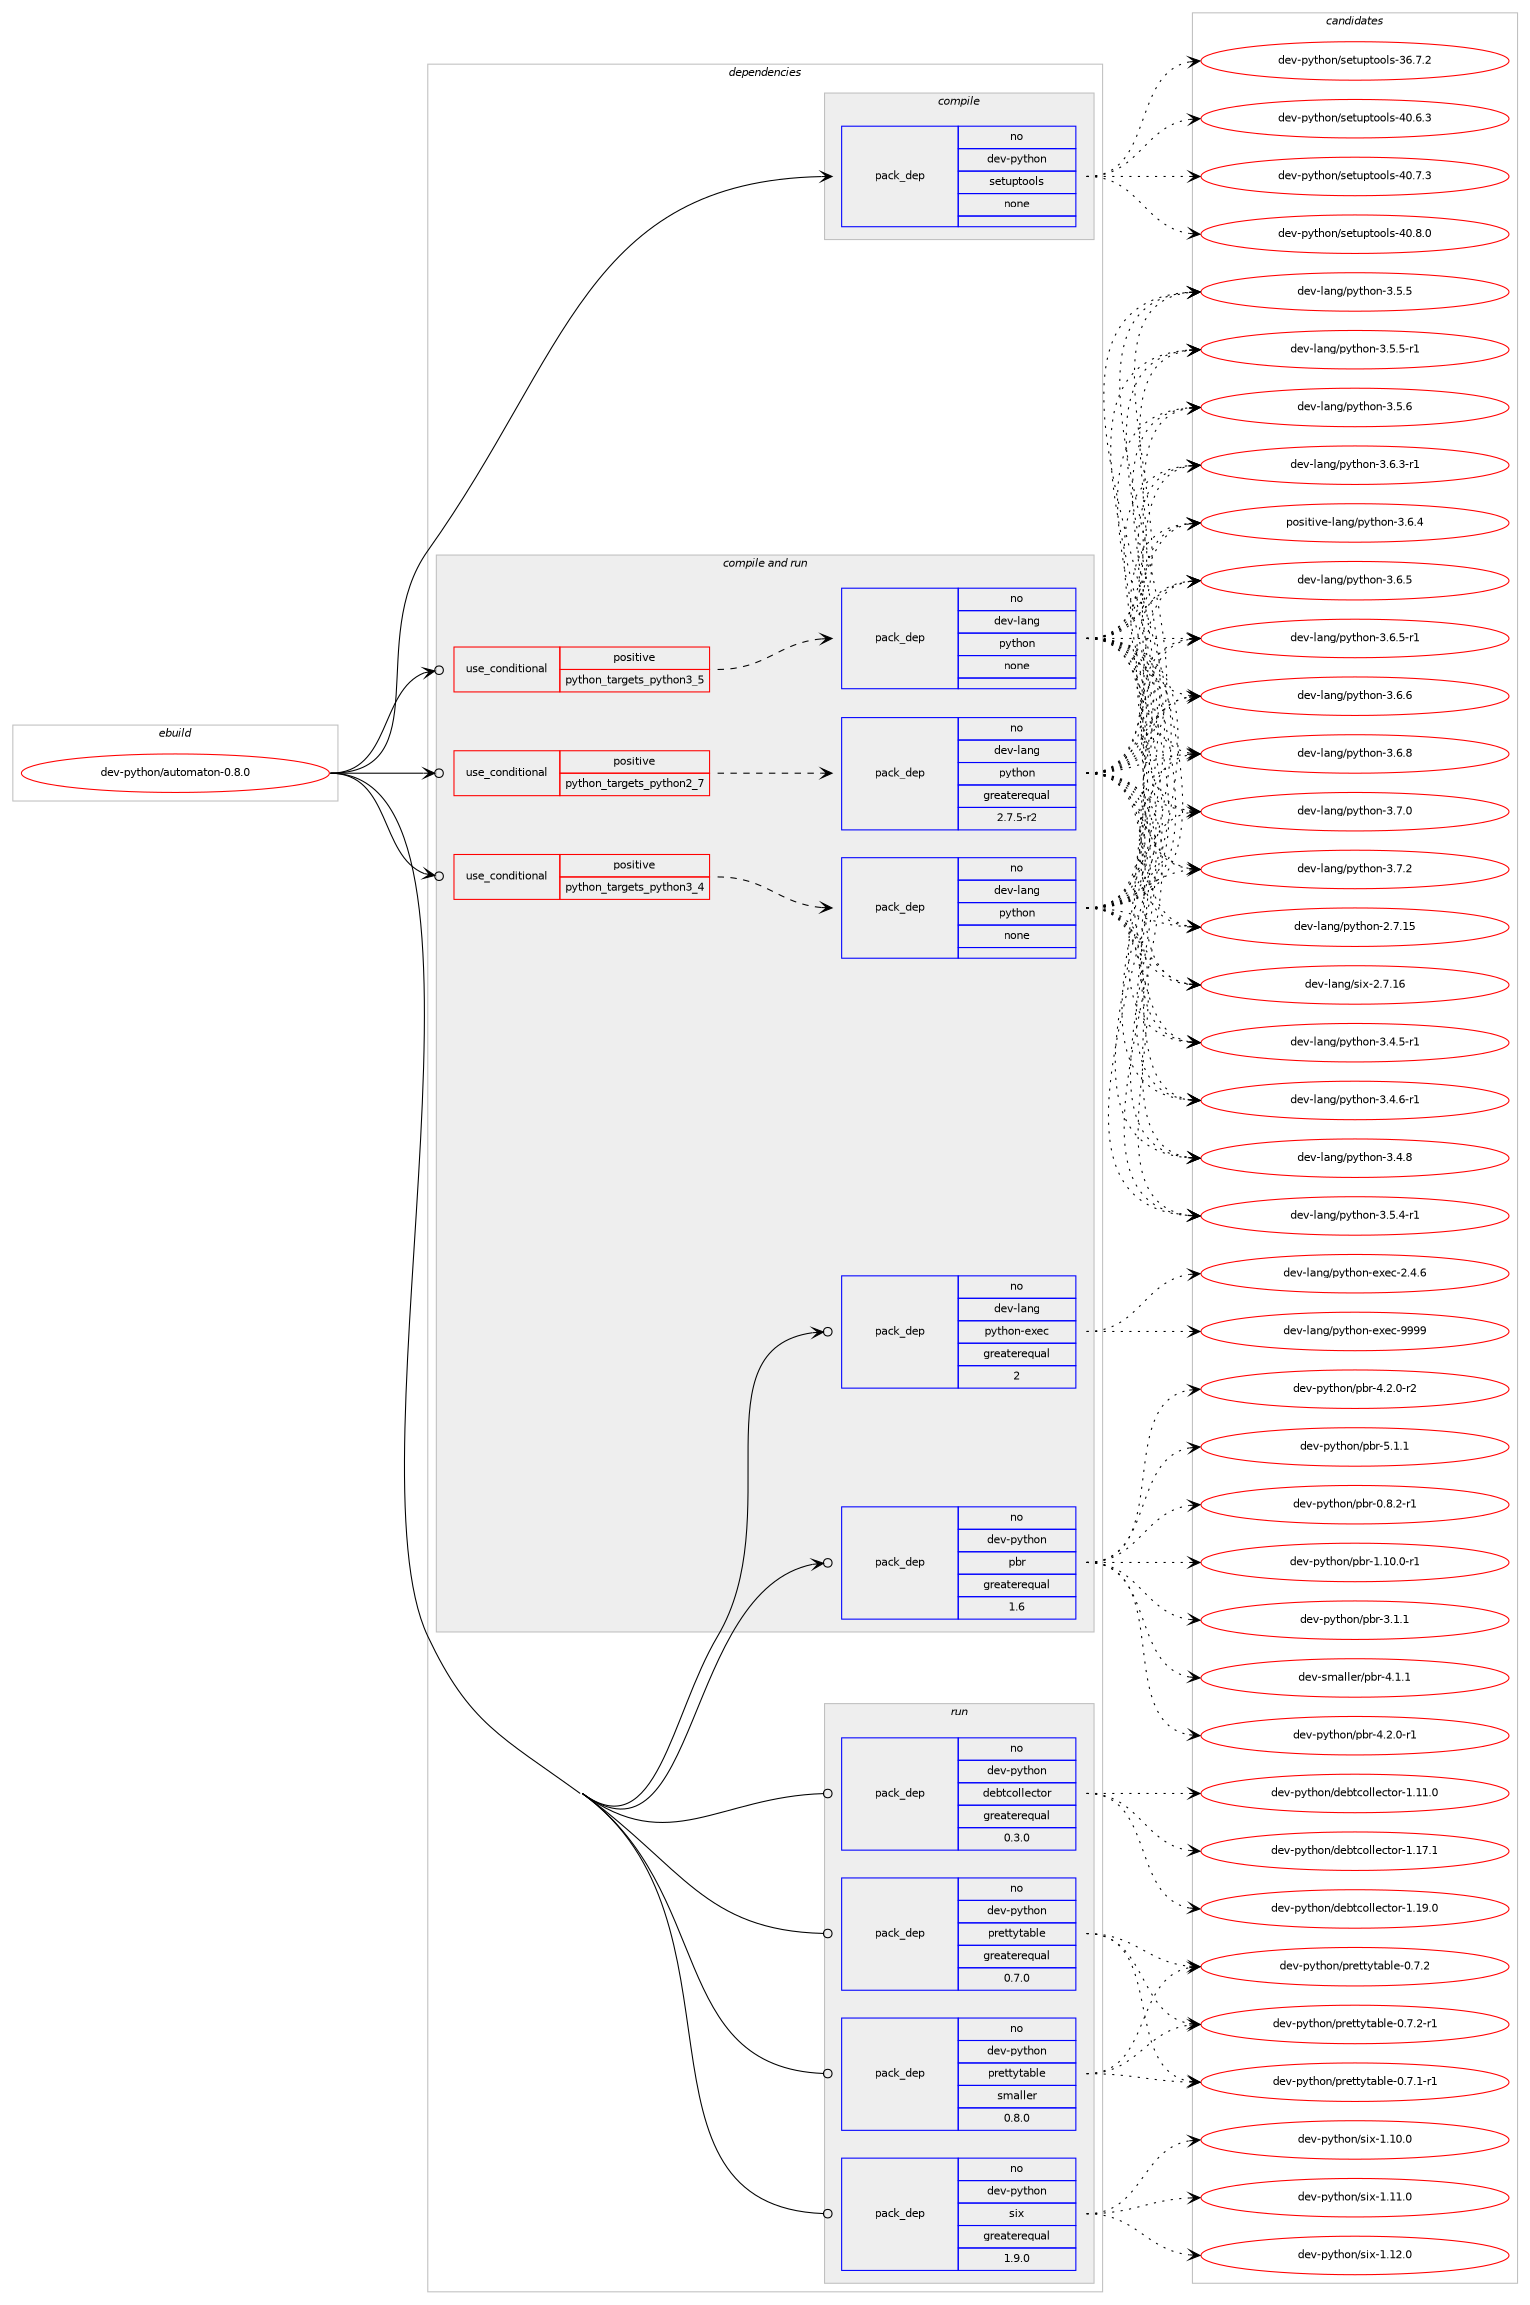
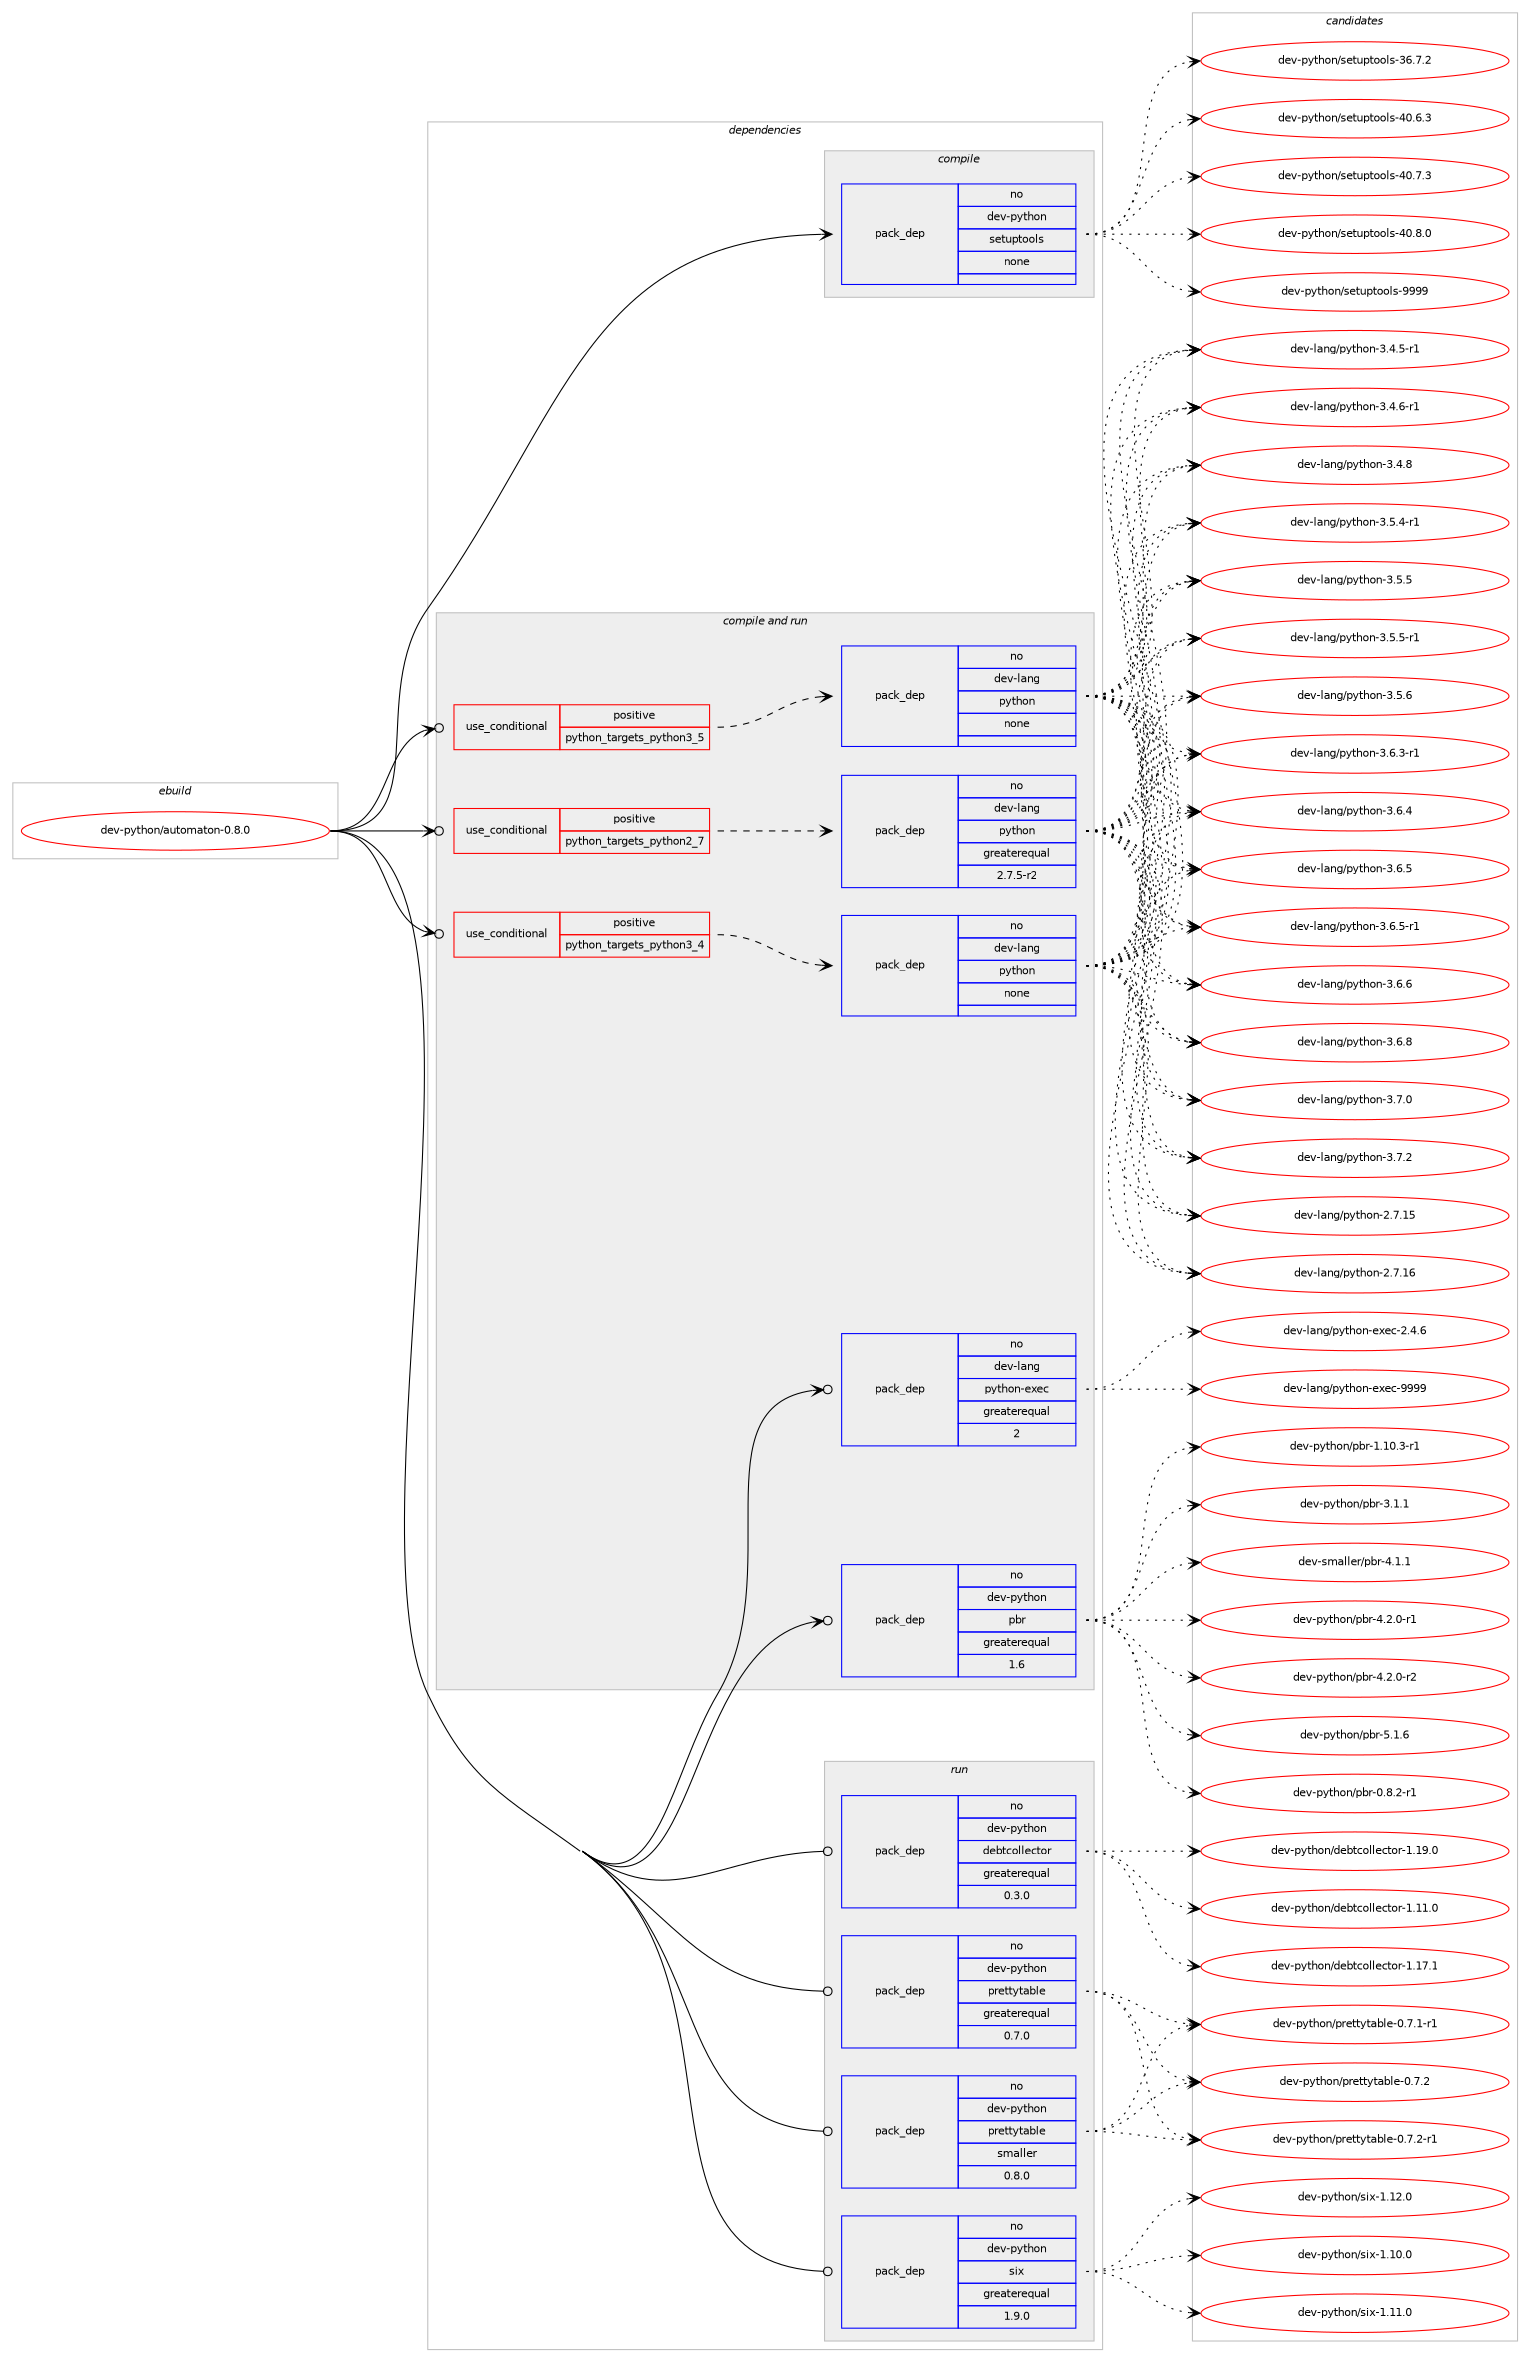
none -> (1355, 292)
(1355, 523) -> (1355, 812)
(1355, 985) -> (1355, 1274)
(1355, 1447) -> (1355, 1736)
(1355, 1562) -> (1355, 1447)
